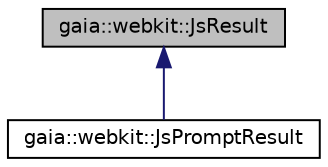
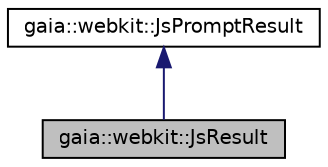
(164, 94) -> (164, 94)
